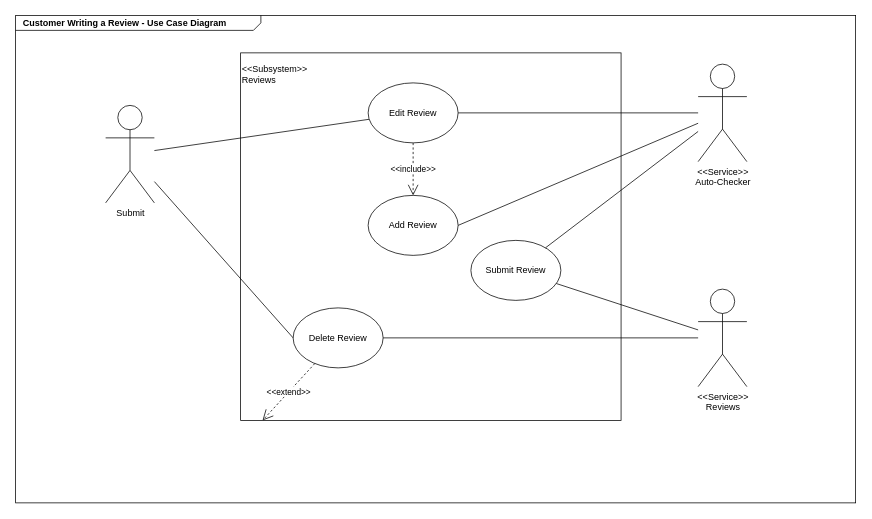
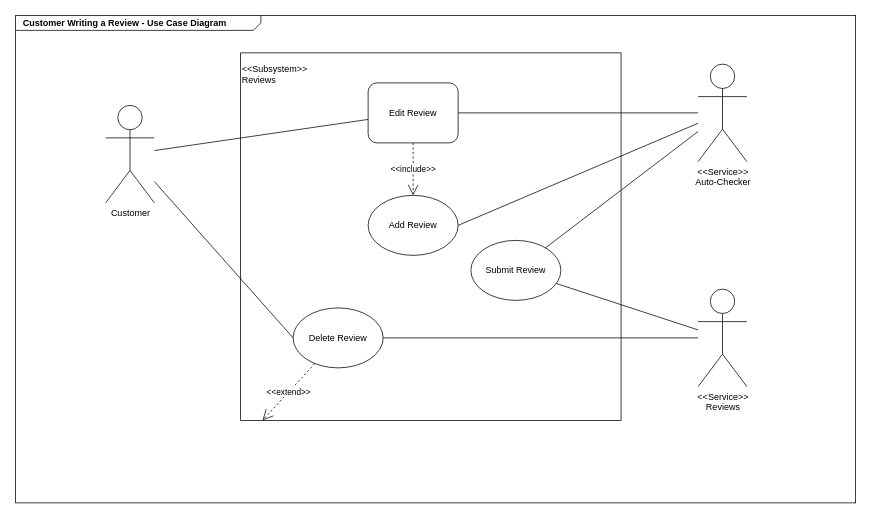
(413, 113) -> (413, 113)
(131, 214) -> (131, 214)
